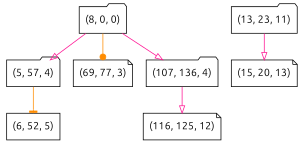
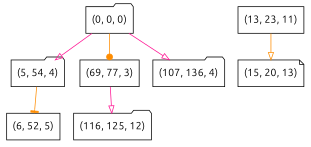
(103, 20) -> (110, 20)
(264, 20) -> (271, 20)
(264, 43) -> (271, 43)
(33, 73) -> (38, 73)
(103, 73) -> (110, 73)
(182, 96) -> (111, 96)
(182, 127) -> (113, 127)
